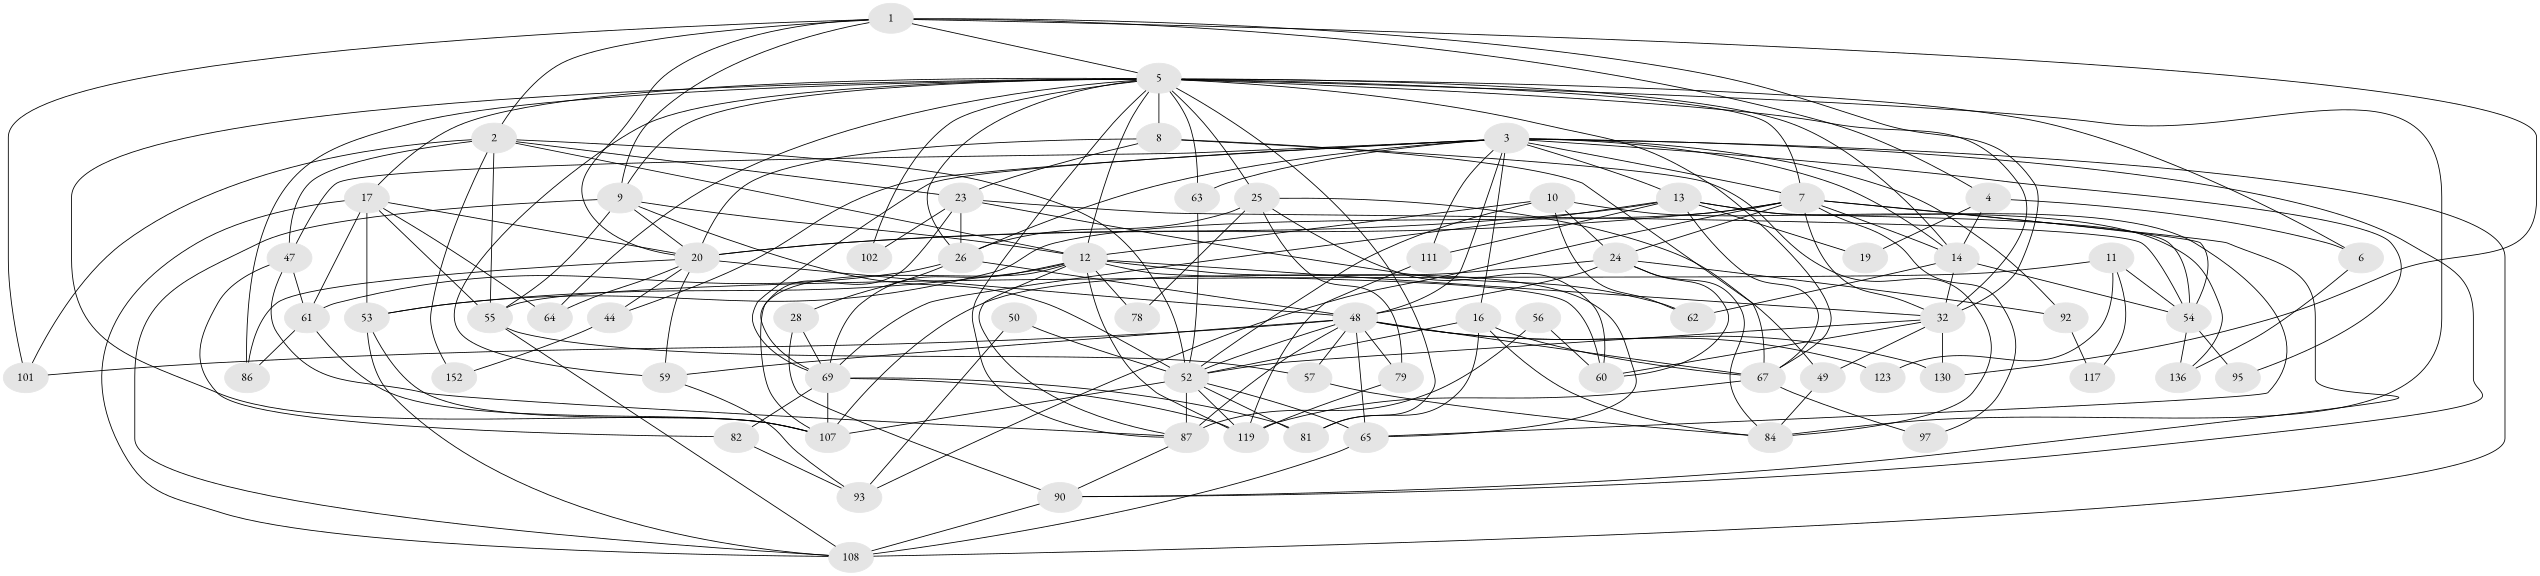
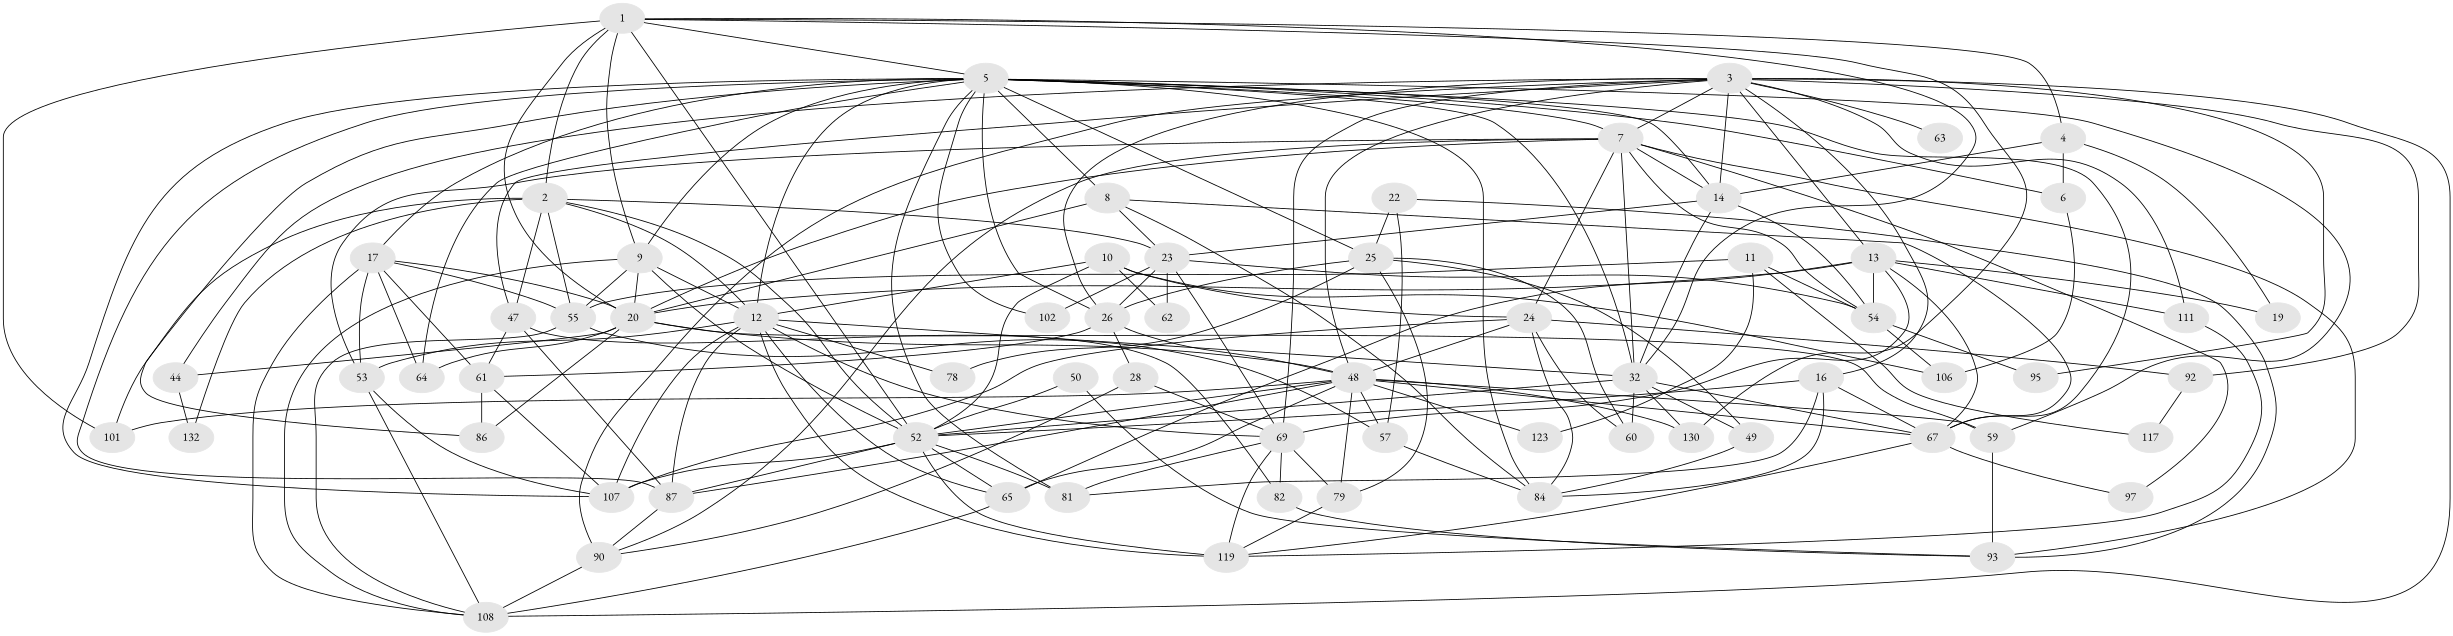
(1192, 134) -> none
none -> (1394, 198)
(1372, 281) -> none
(1198, 288) -> (762, 218)
(1814, 291) -> (1443, 228)
(1538, 318) -> none
(454, 378) -> (191, 438)
(2178, 378) -> (1944, 378)
(828, 403) -> (1311, 468)
none -> (1828, 416)
